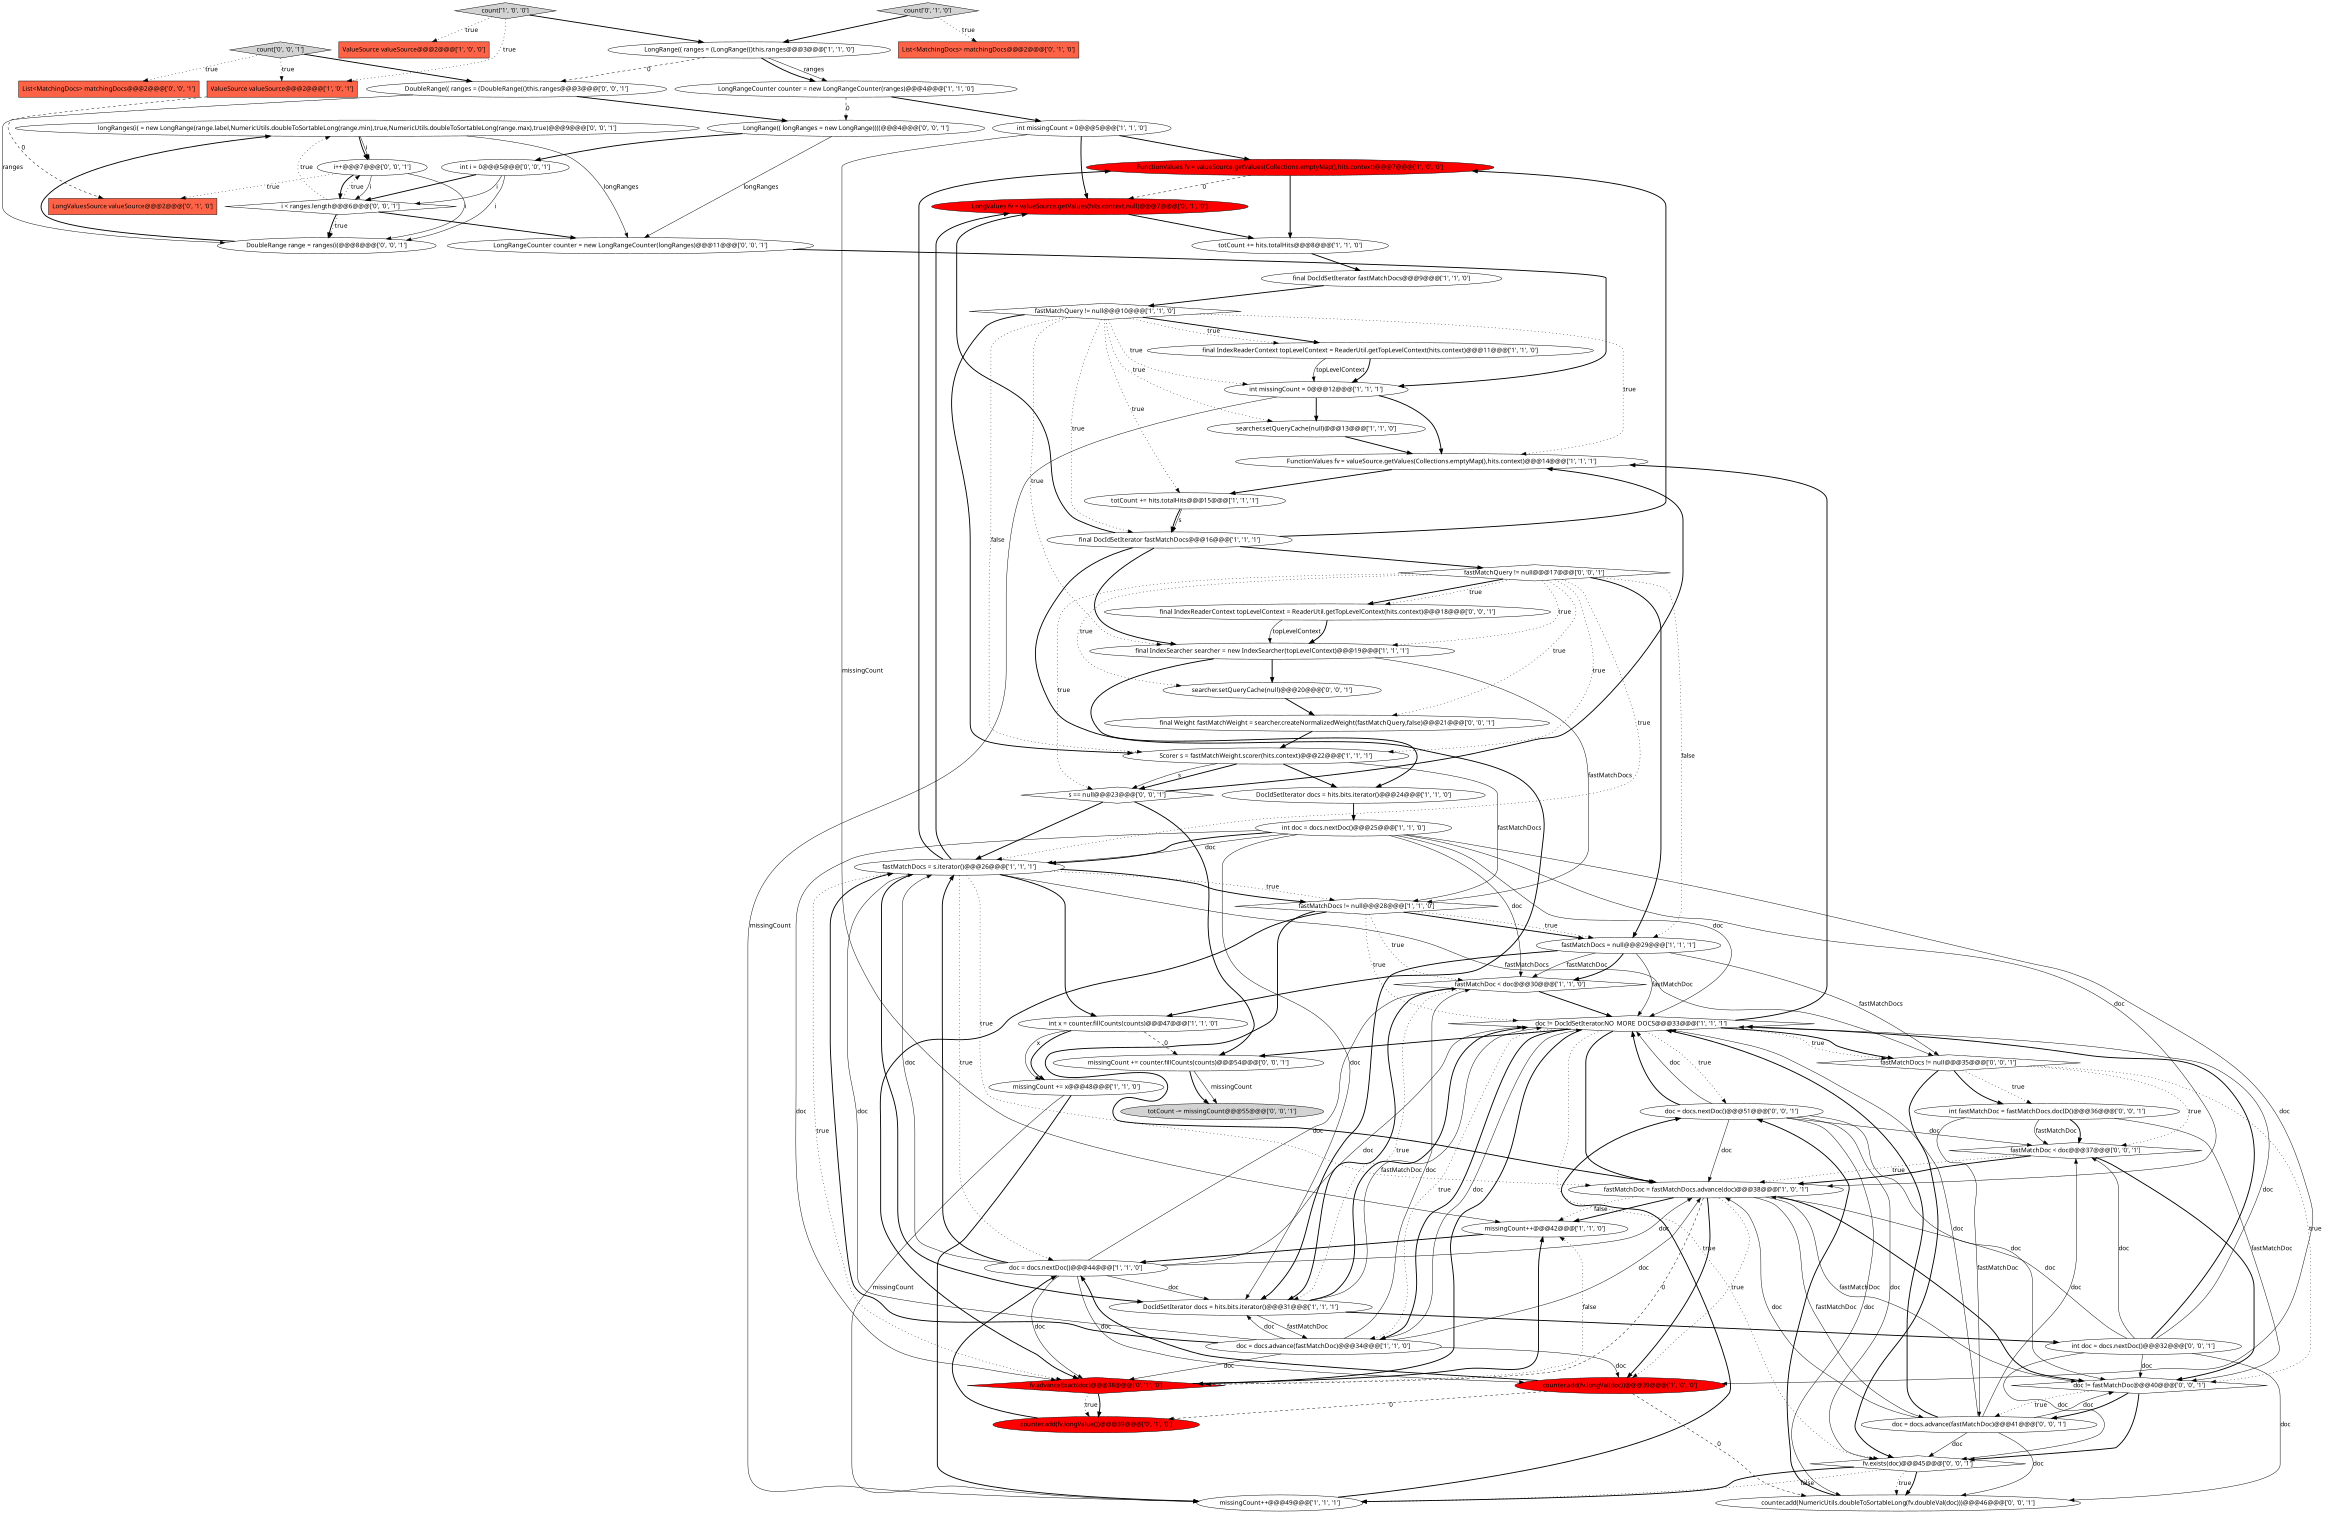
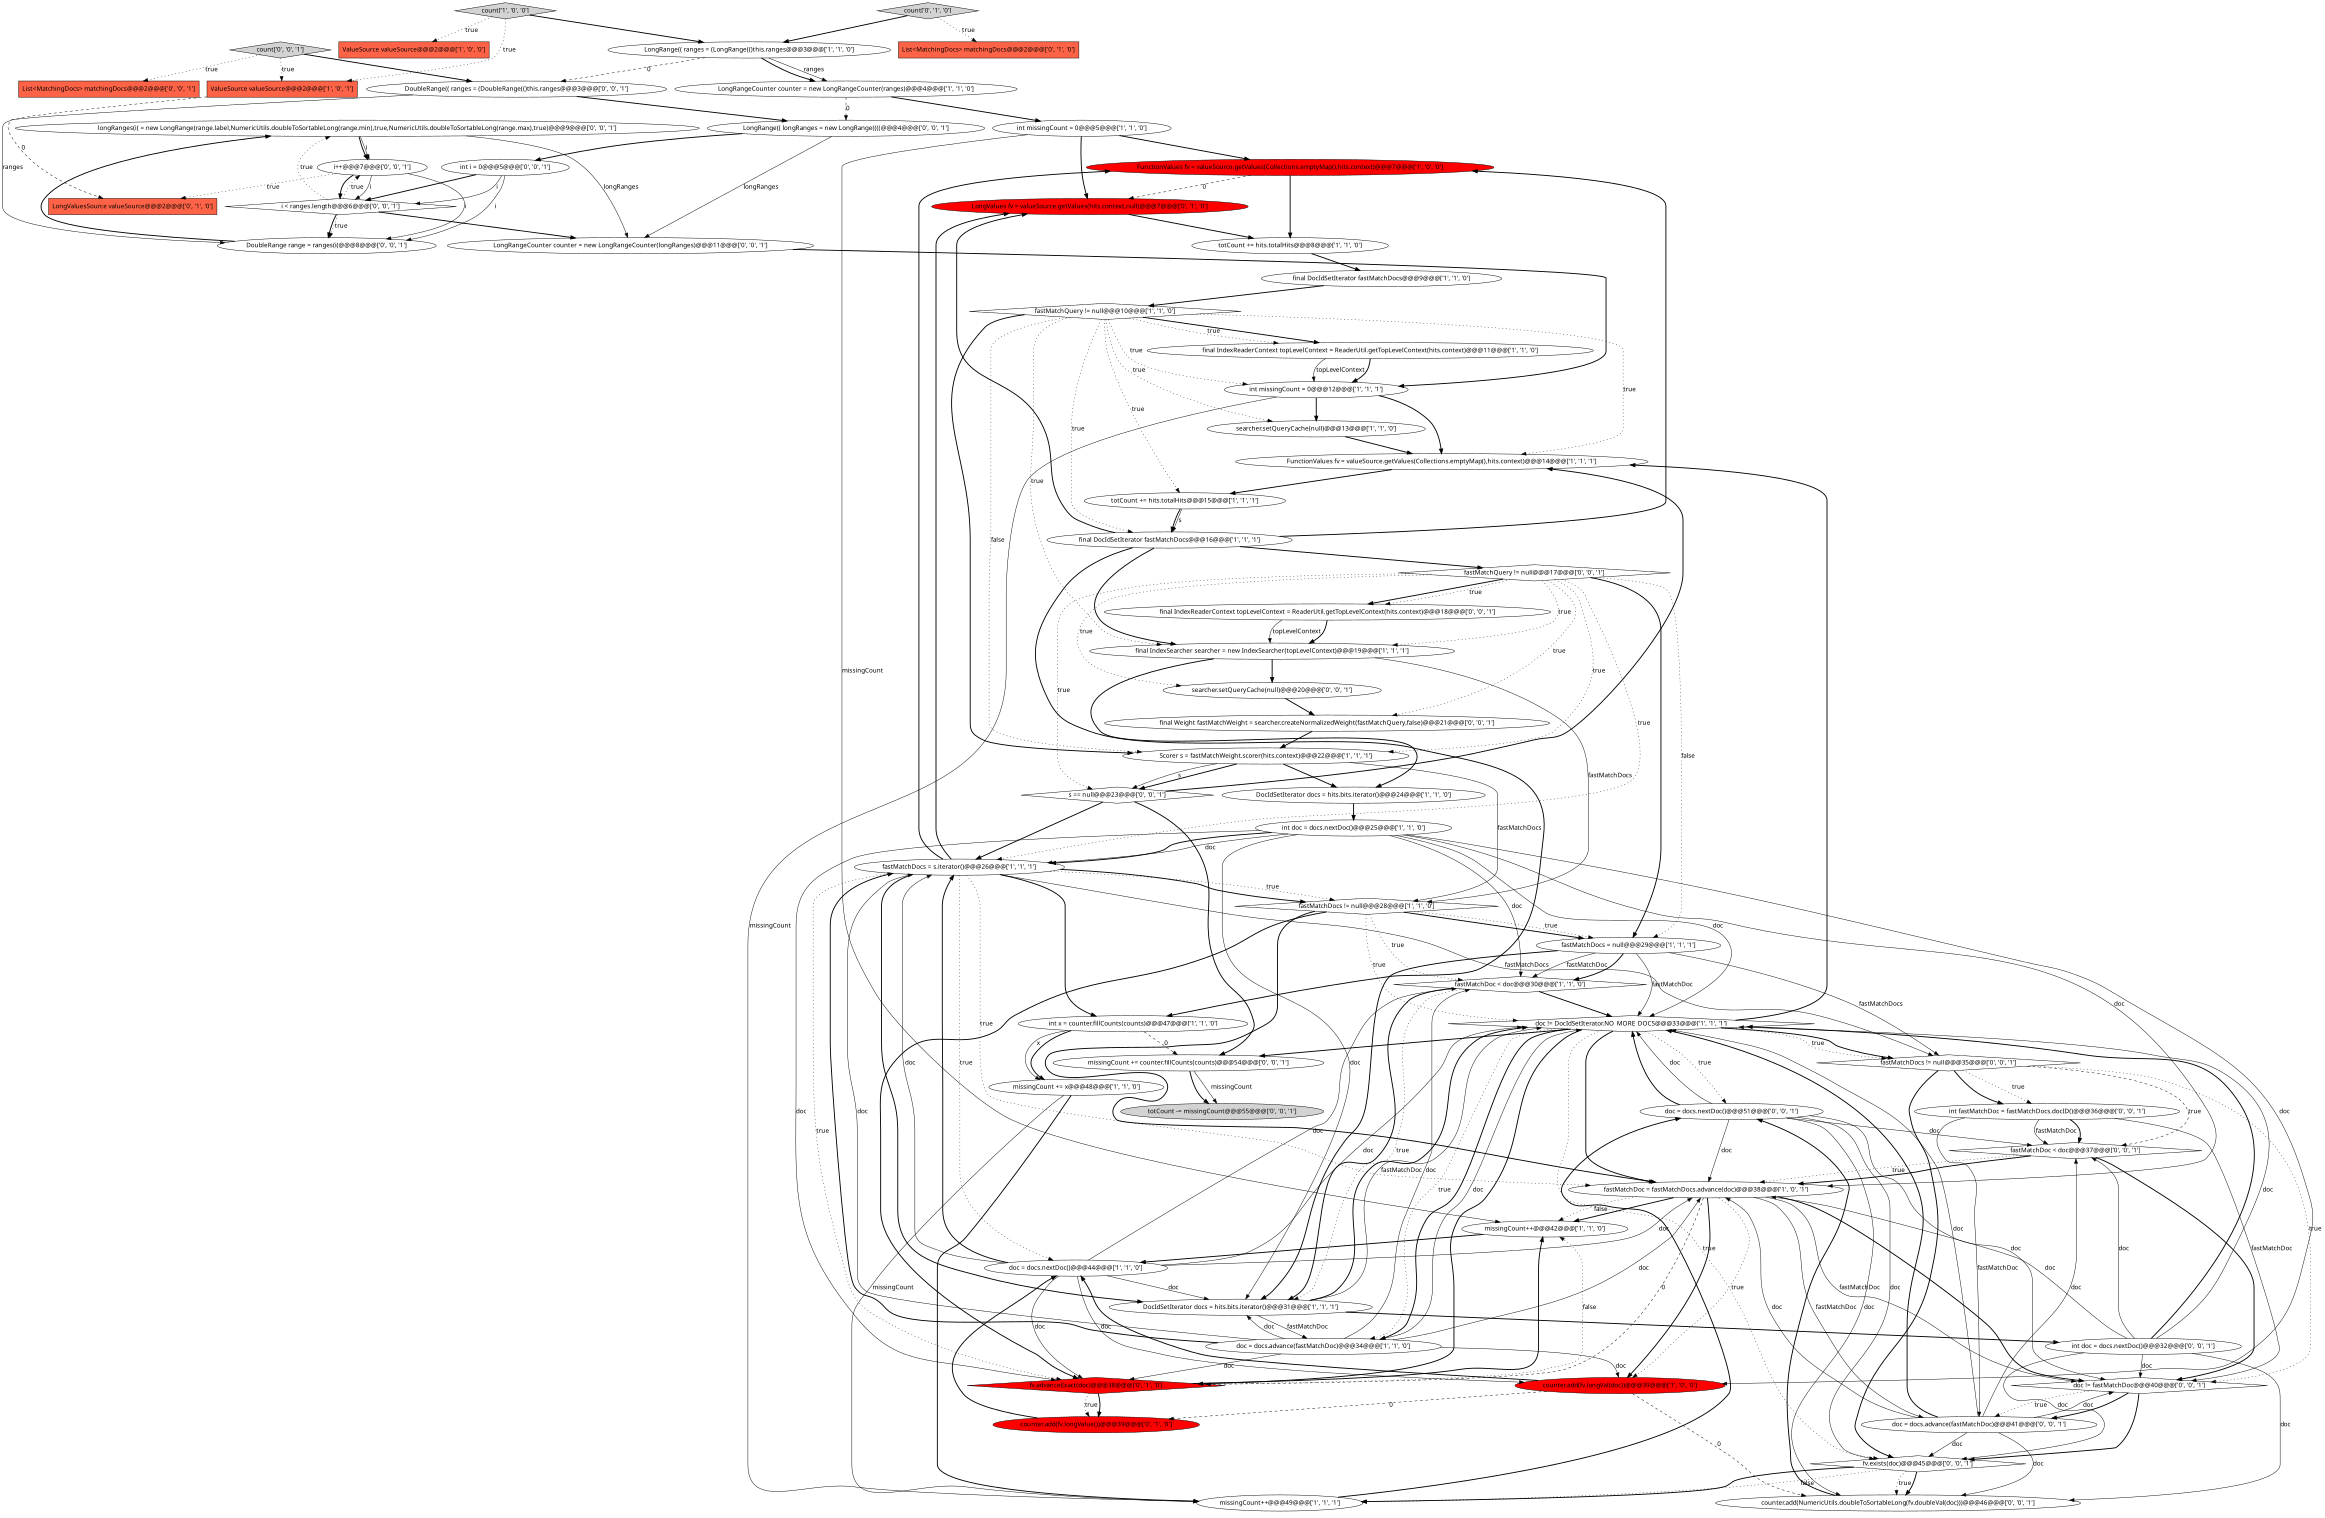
(2150, 1085) -> (2150, 1085)
